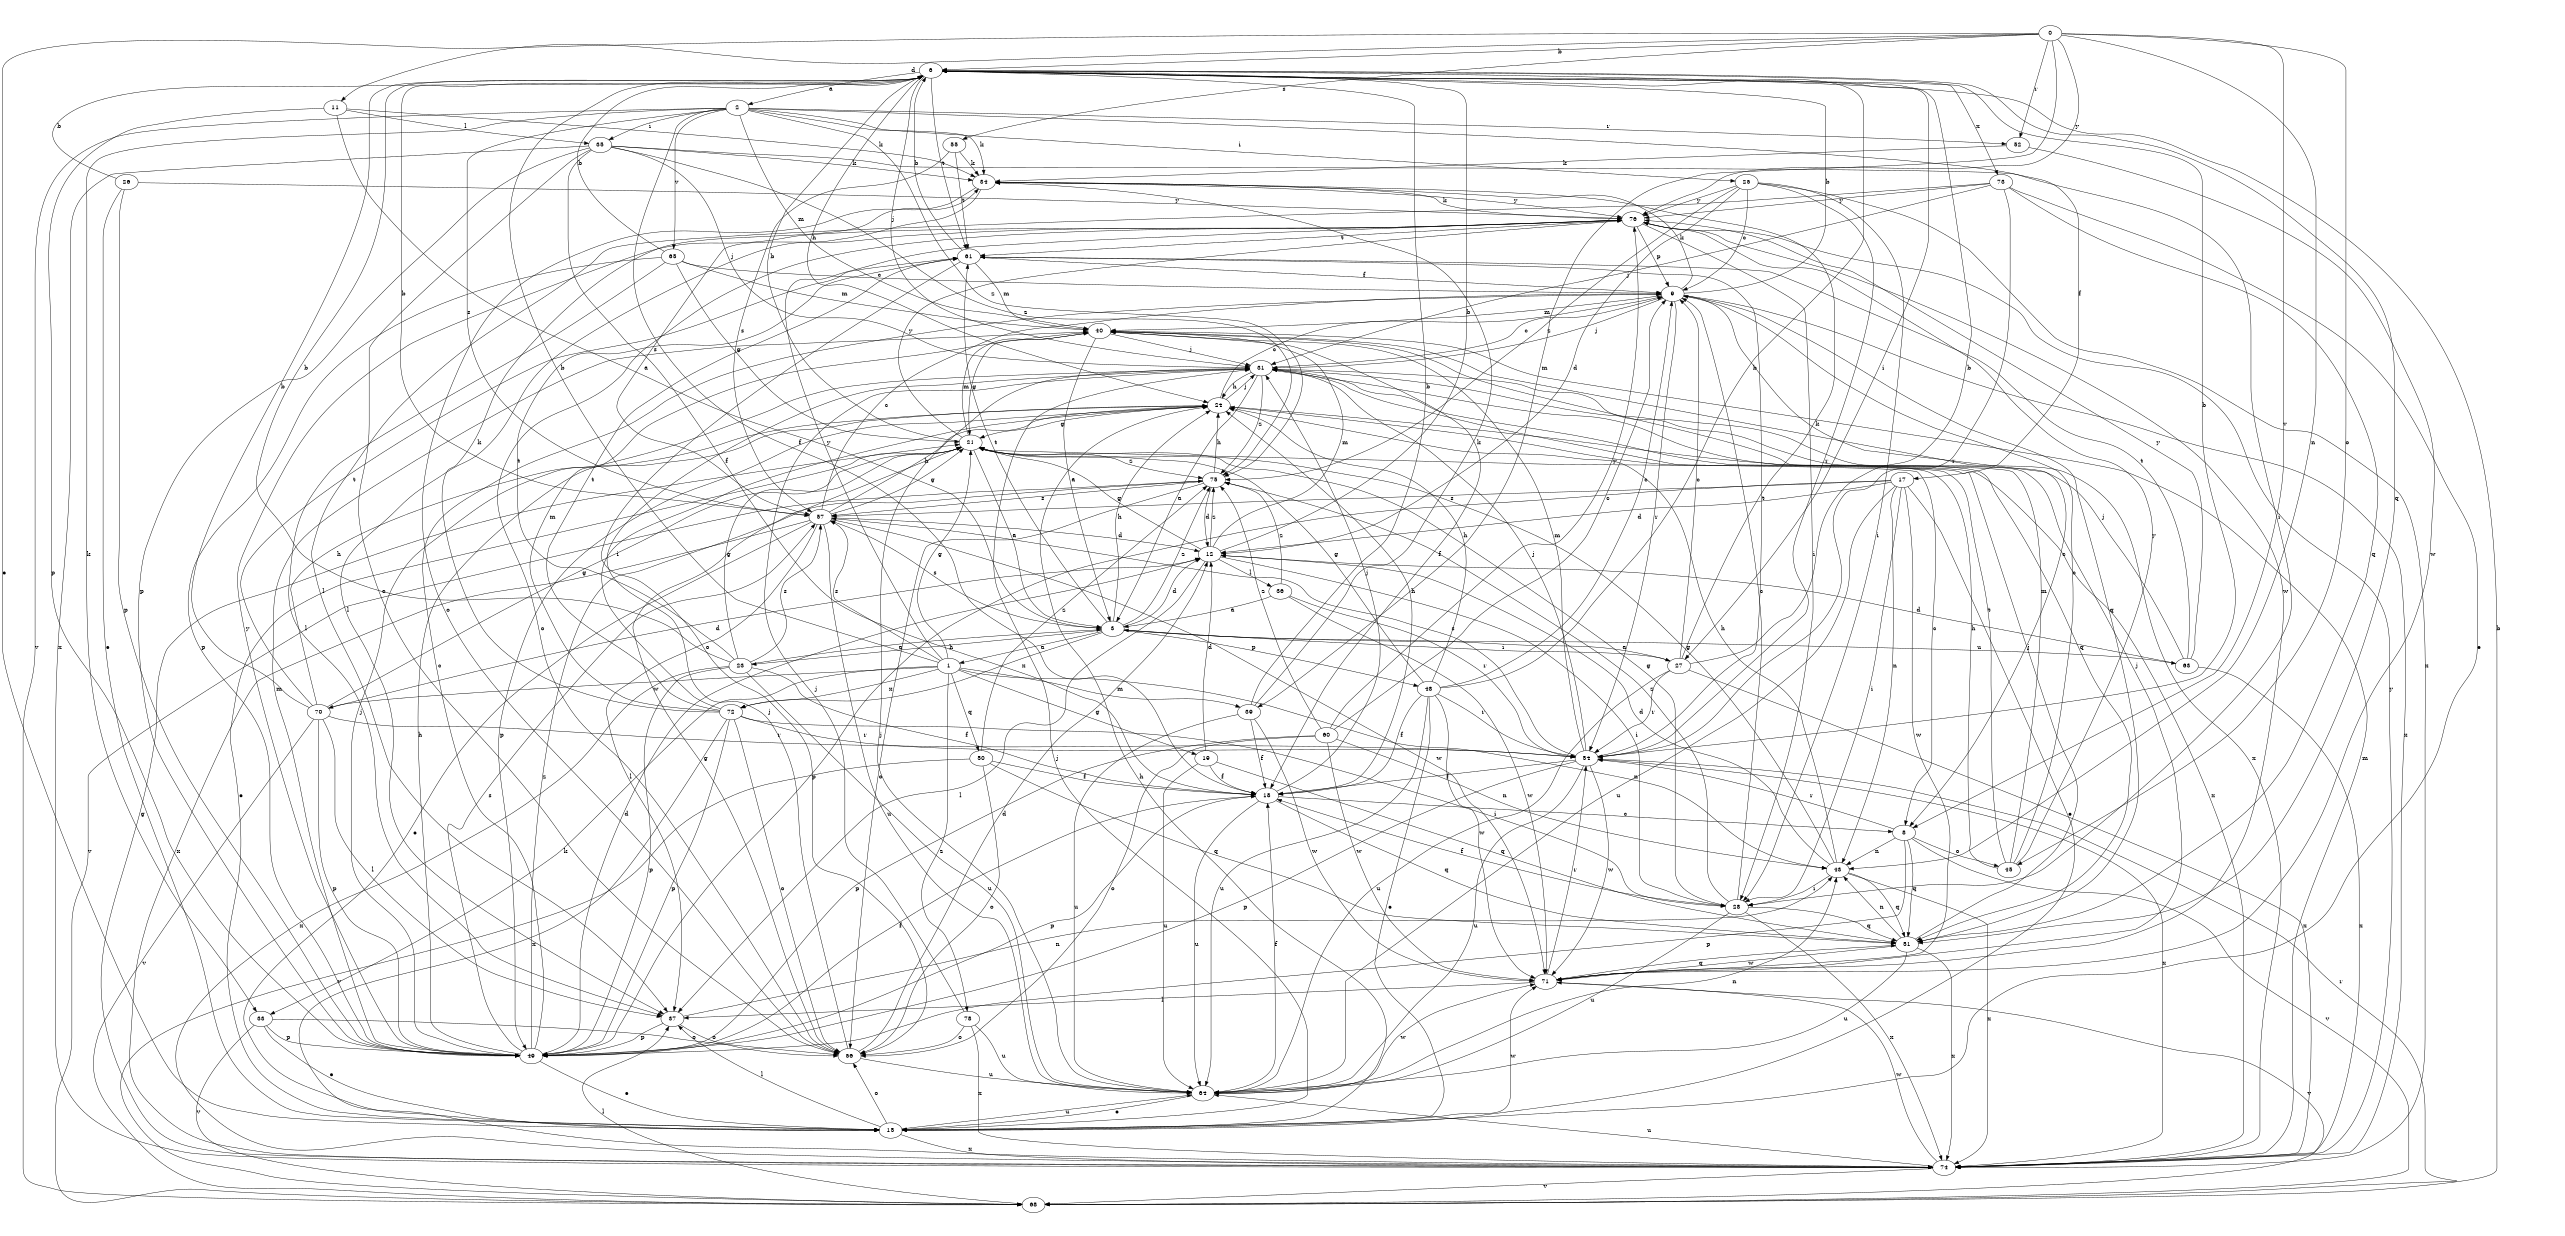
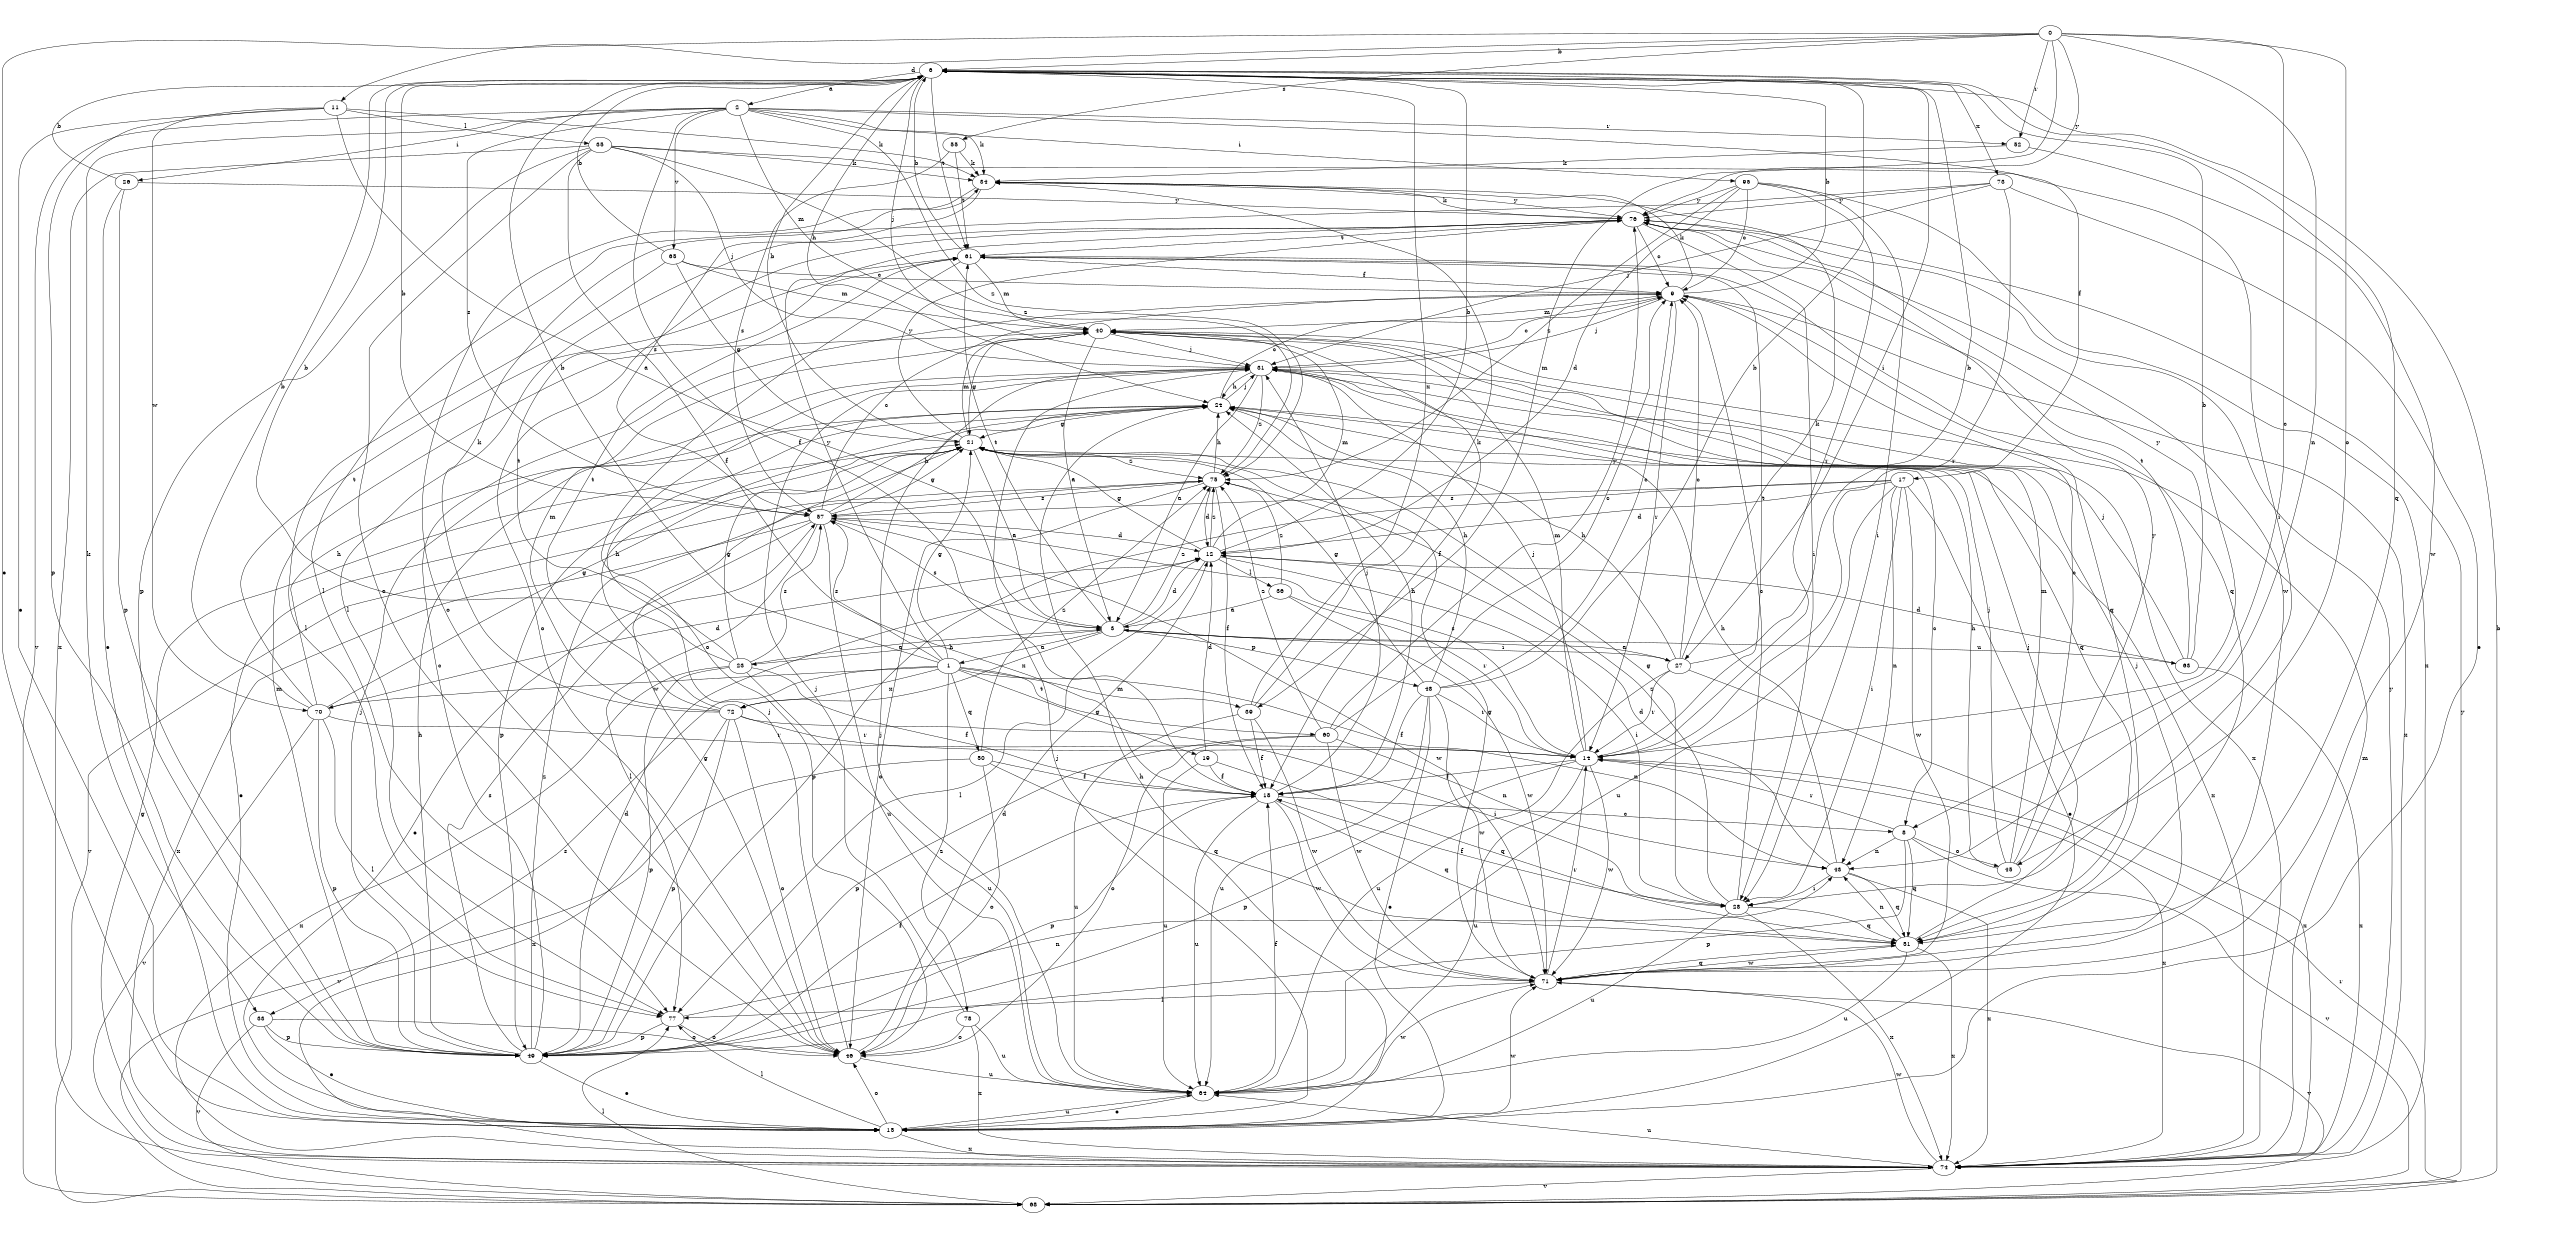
(668, 118) -> (434, 141)
(1747, 182) -> (1747, 182)
(1659, 257) -> (1659, 257)
(554, 285) -> (2461, 1120)
none -> (152, 382)
(1428, 387) -> (1428, 387)
(2285, 424) -> (2285, 424)
(2062, 491) -> none
(1121, 499) -> (1485, 486)
(1483, 513) -> (1436, 563)
(618, 554) -> (618, 554)
(2362, 589) -> (1939, 404)
(189, 604) -> none
(1989, 610) -> (1989, 610)
none -> (1226, 631)
none -> (1129, 720)
(1587, 758) -> (1587, 758)
none -> (97, 809)
(566, 851) -> (566, 851)
none -> (1360, 950)
(1542, 1008) -> none
(672, 1019) -> (672, 1019)
(850, 1056) -> (850, 1056)
